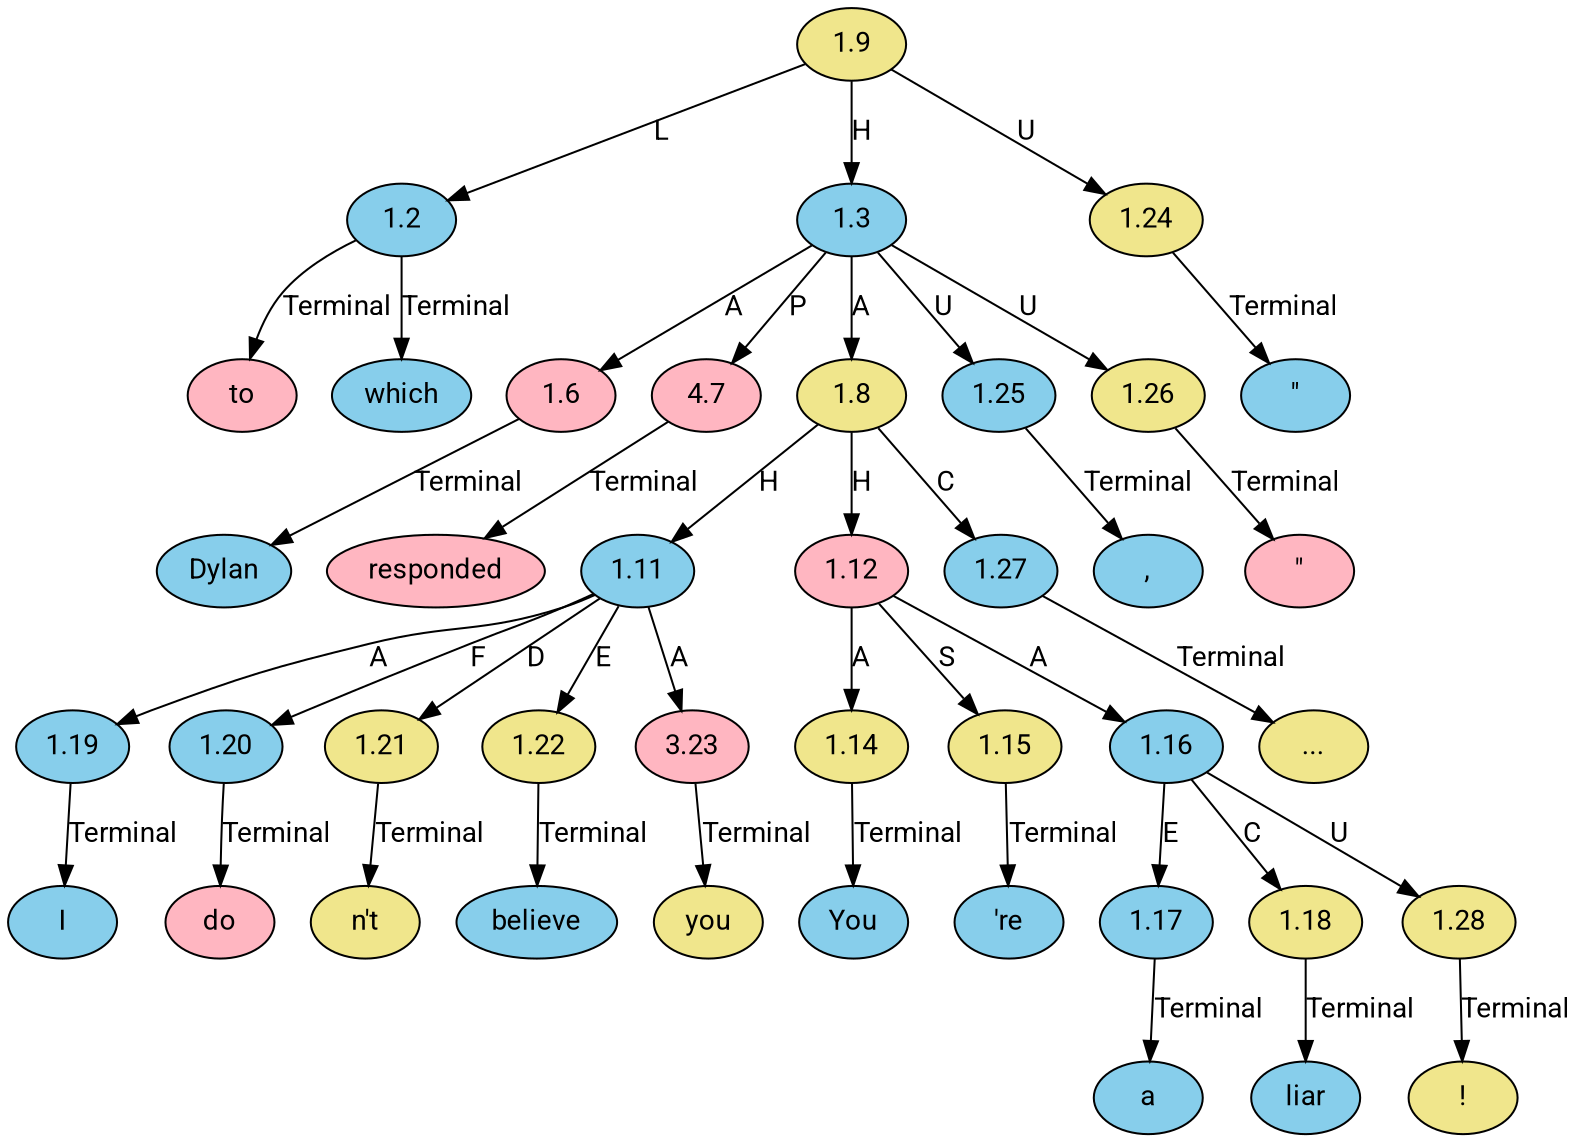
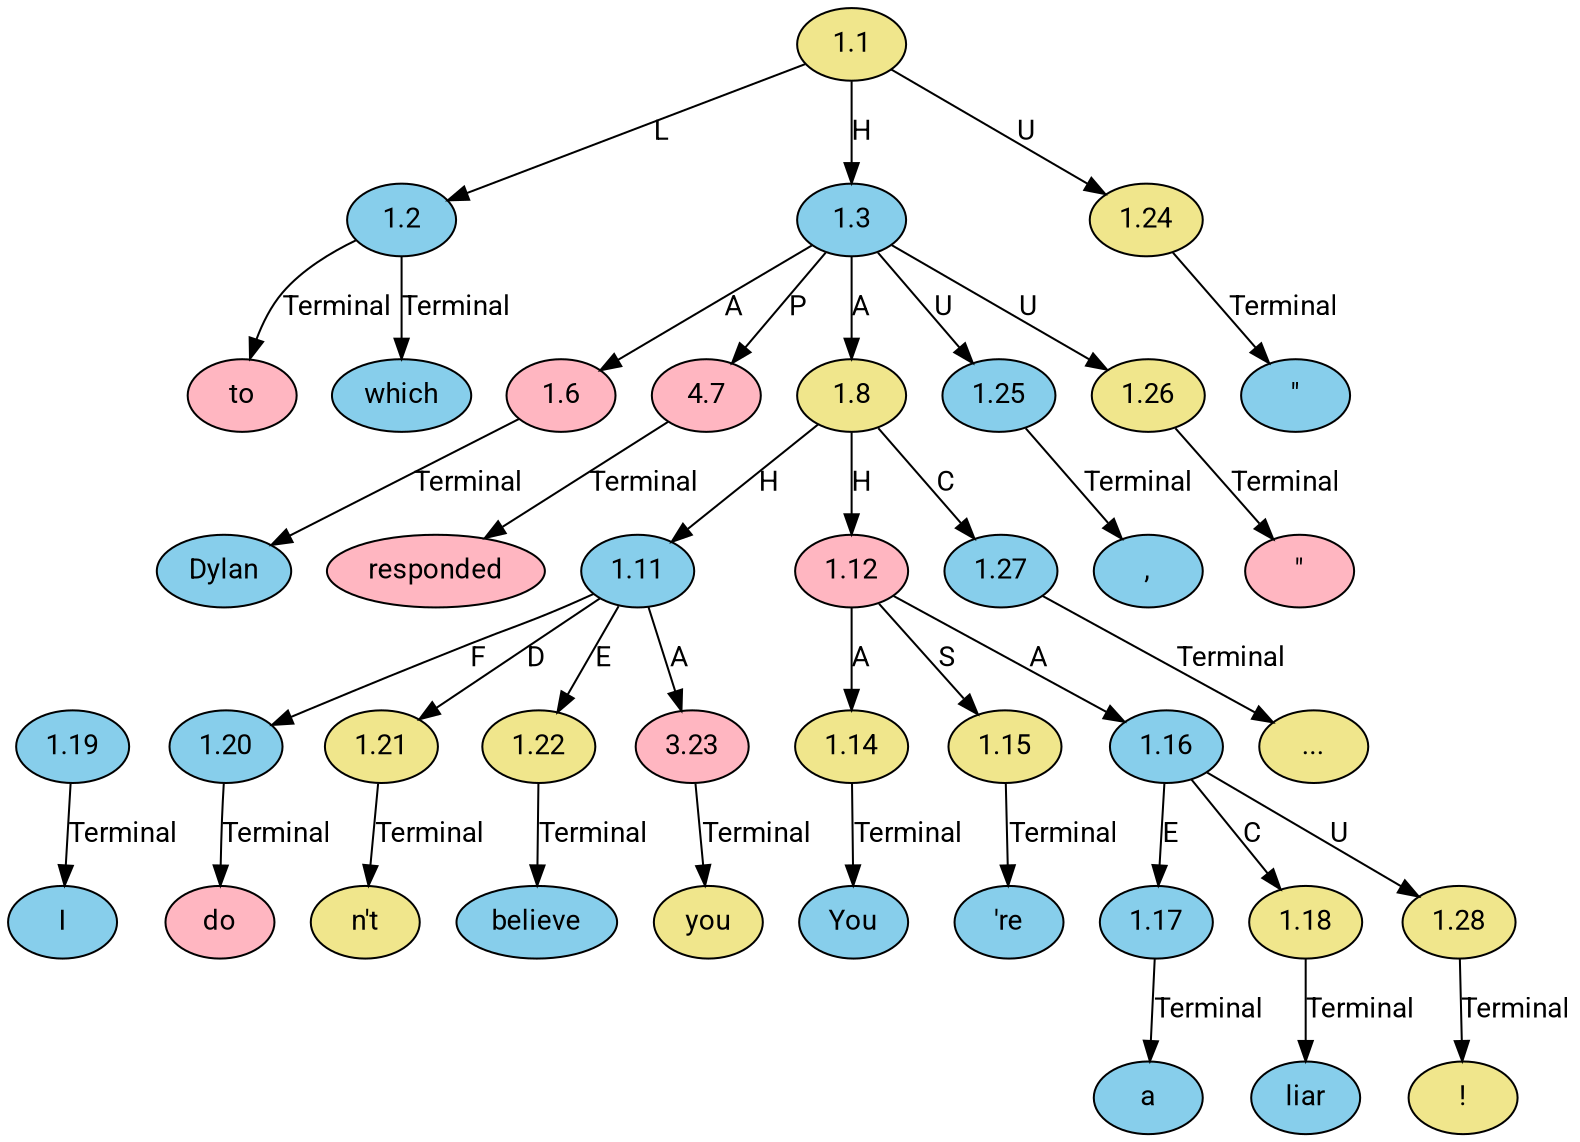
(852, 44) -> (852, 44)
(363, 645) -> none
